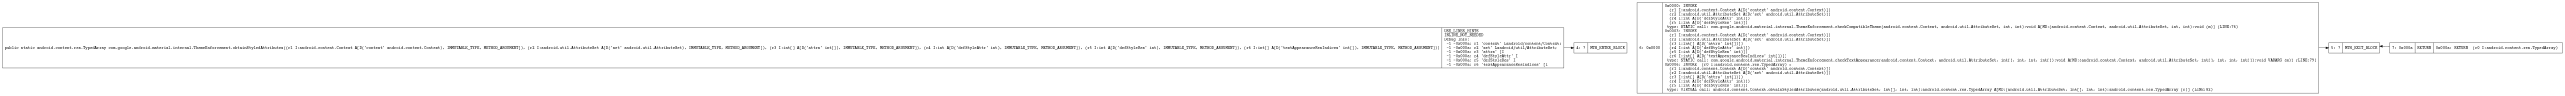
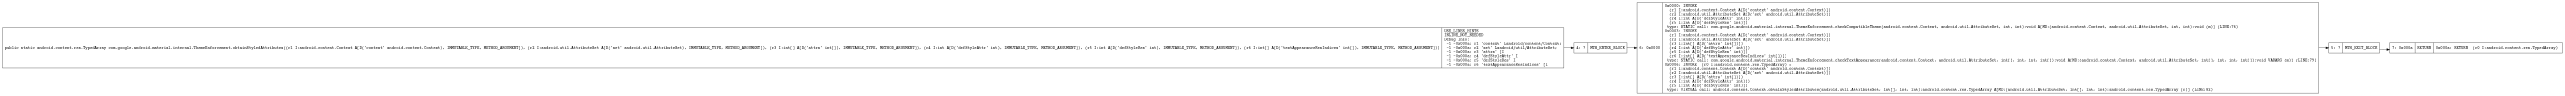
(2386, 46) -> (2383, 50)
none -> (1631, 48)
